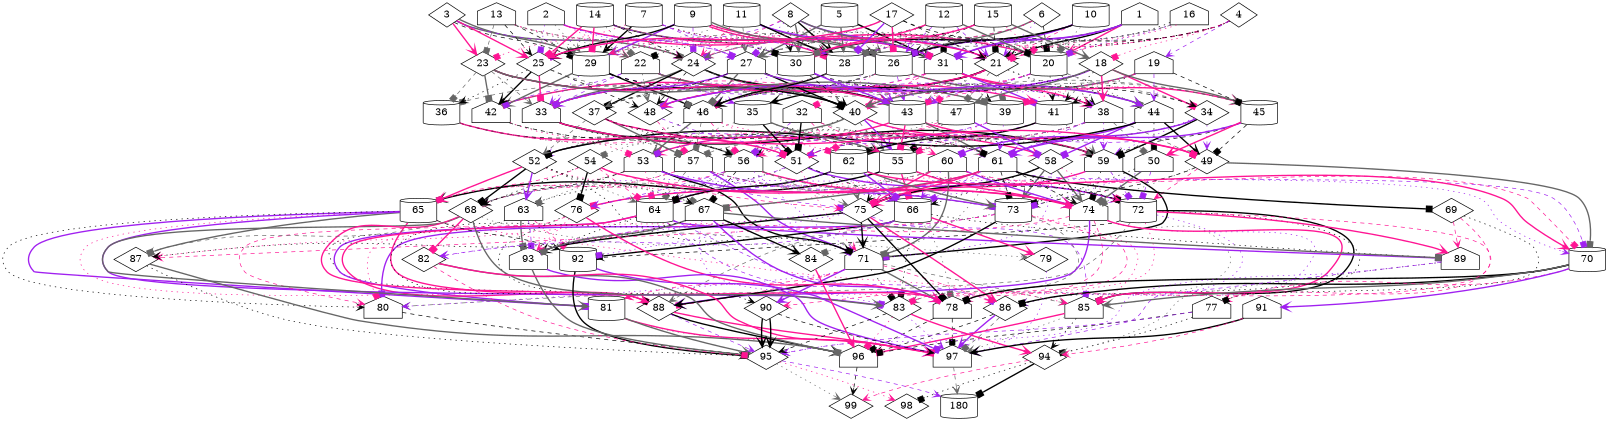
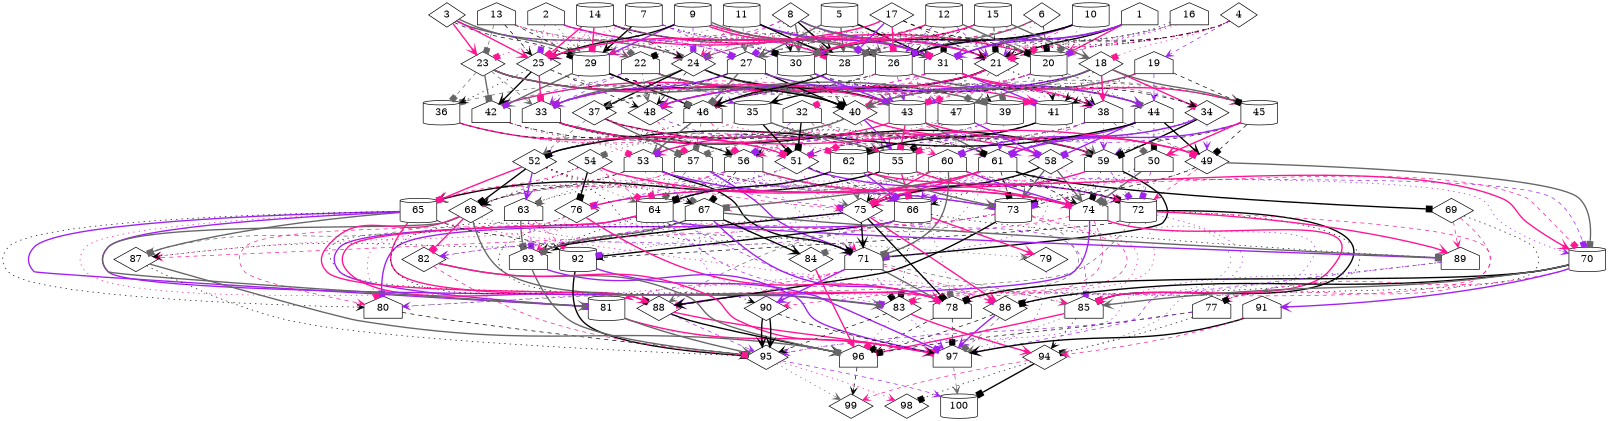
(741, 39) -> (741, 39)
(959, 406) -> (959, 406)
